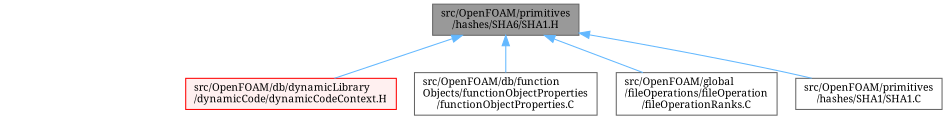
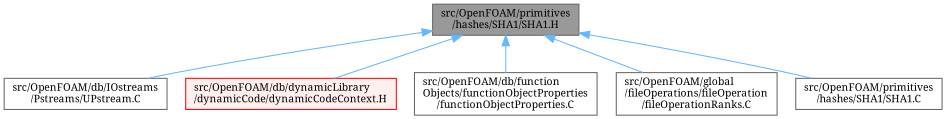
(506, 20) -> (506, 20)
none -> (86, 94)
